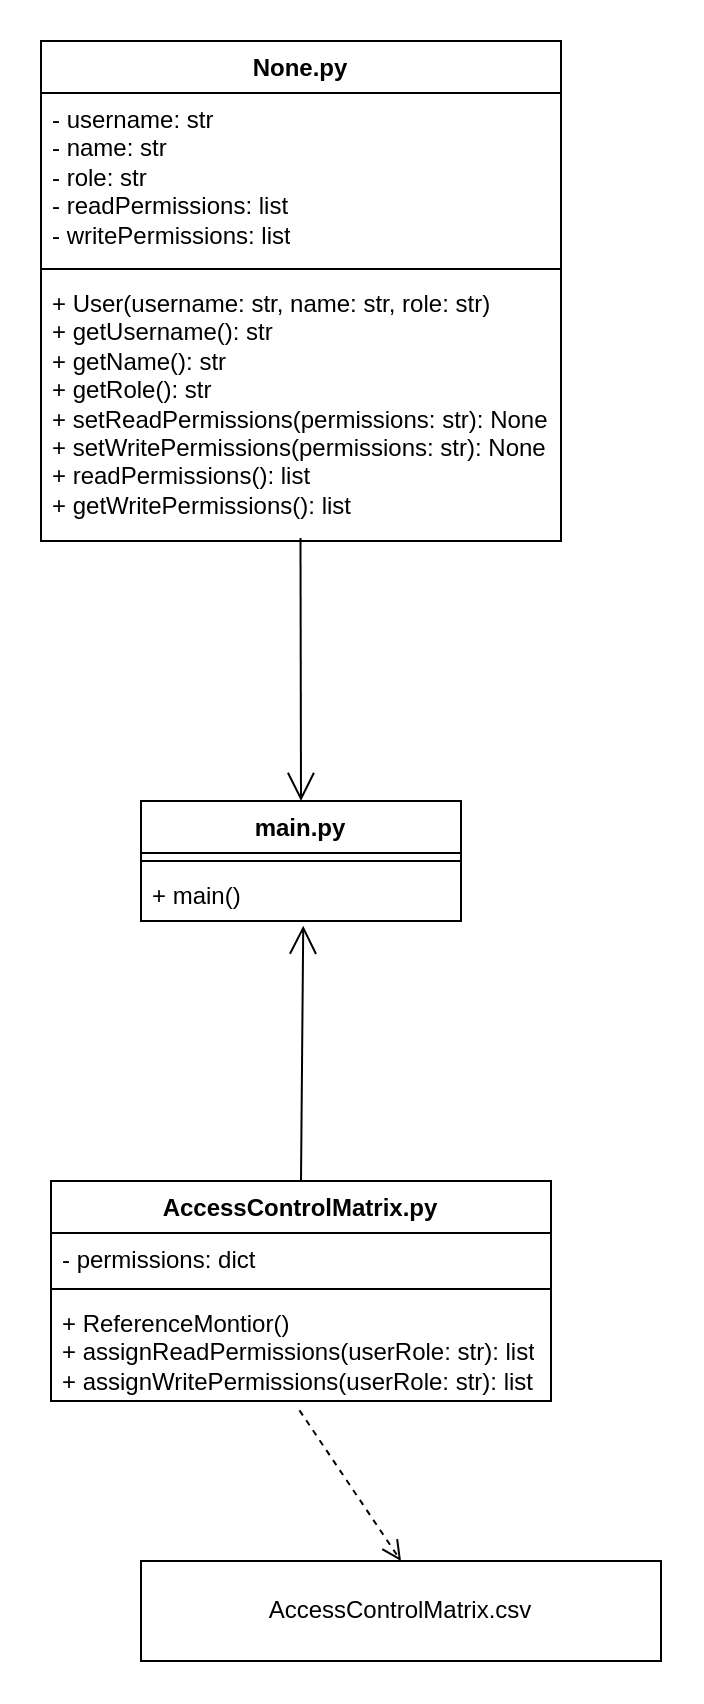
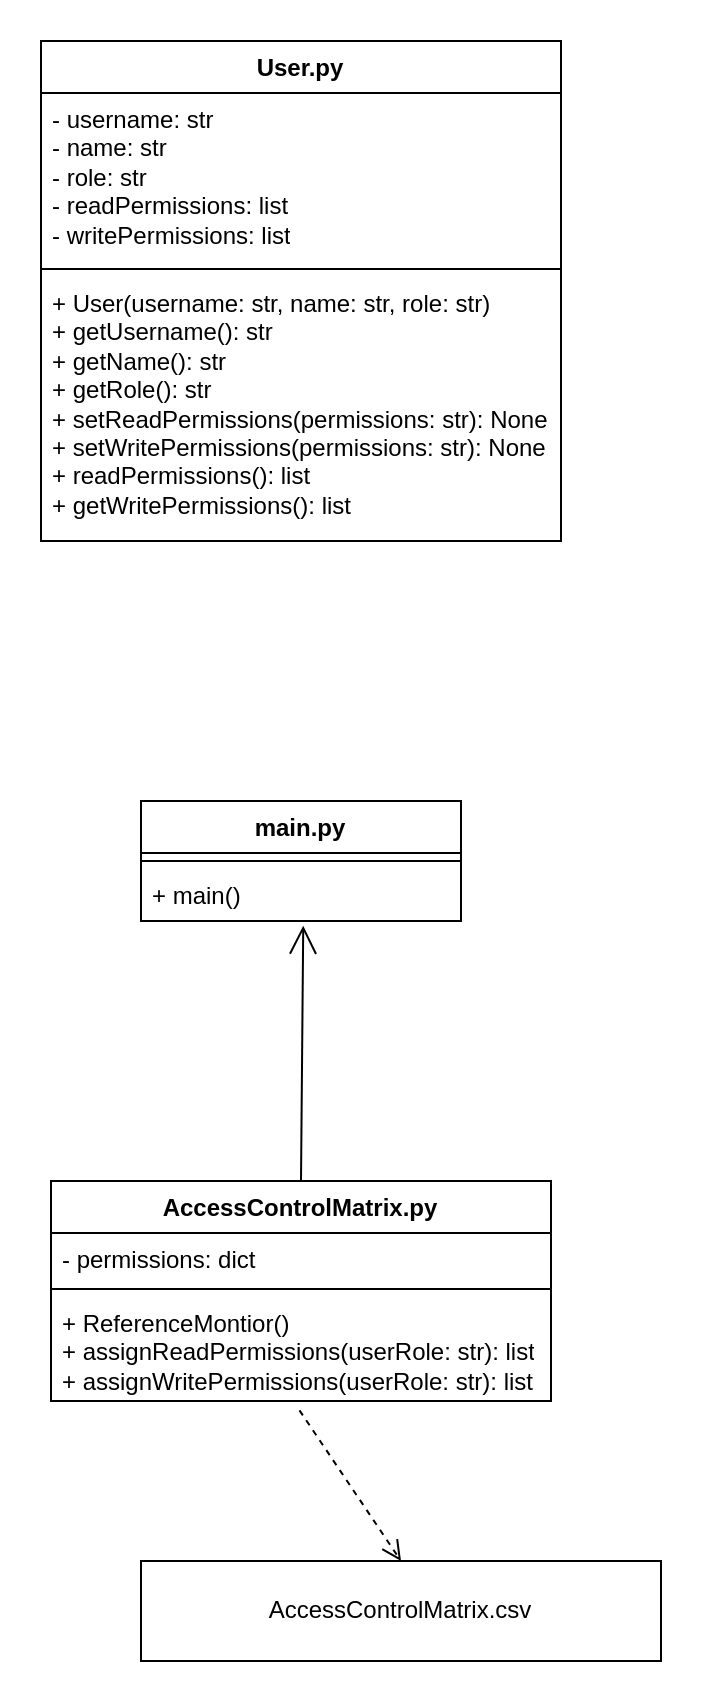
(301, 69) -> (301, 69)
(301, 667) -> none
